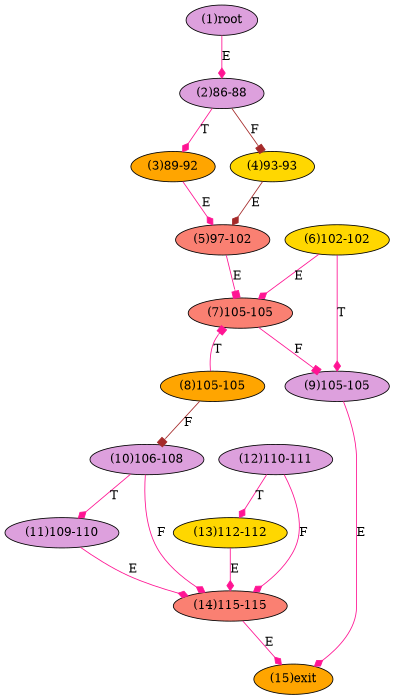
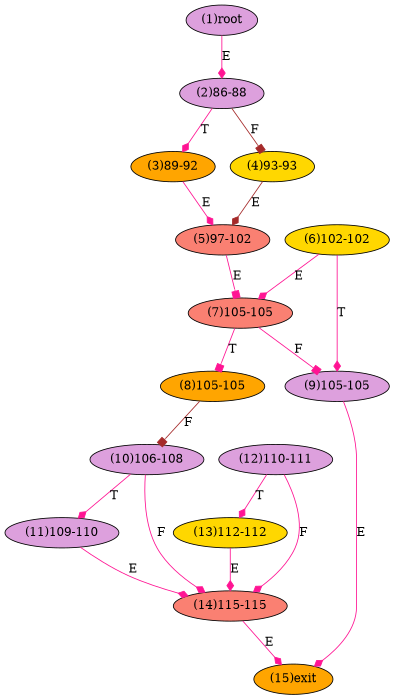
(211, 352) -> (228, 346)
